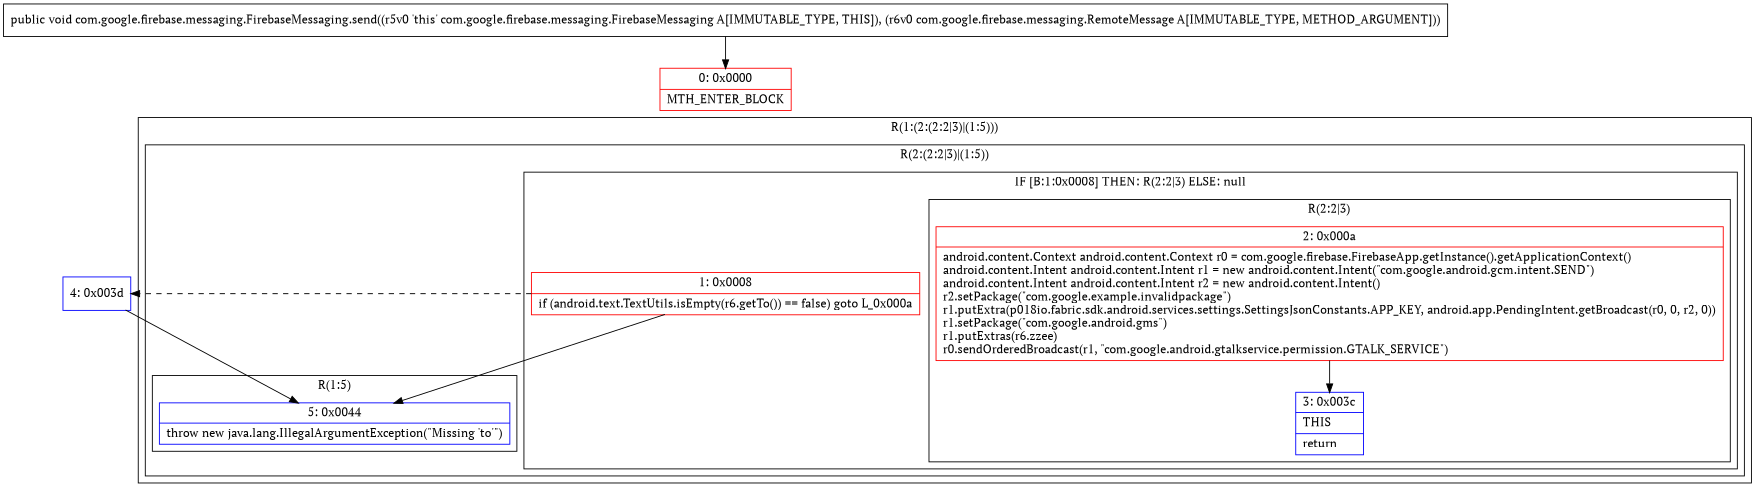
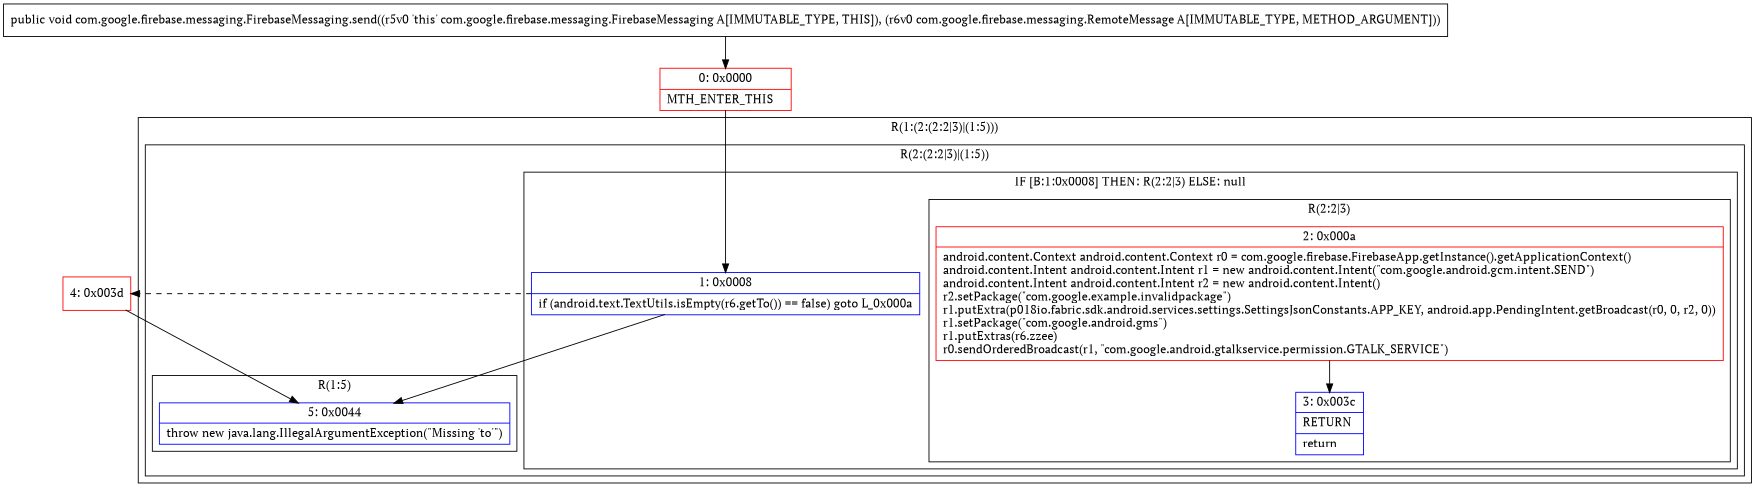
(726, 100) -> (720, 100)
none -> (726, 187)
(97, 294) -> (97, 294)
(726, 294) -> (726, 294)
(1317, 423) -> (1327, 423)
